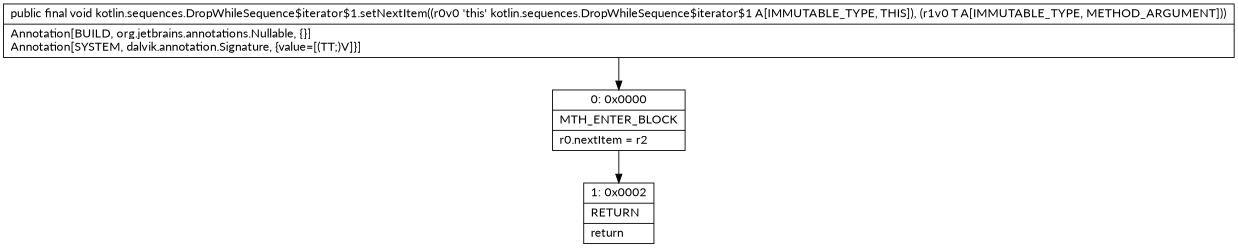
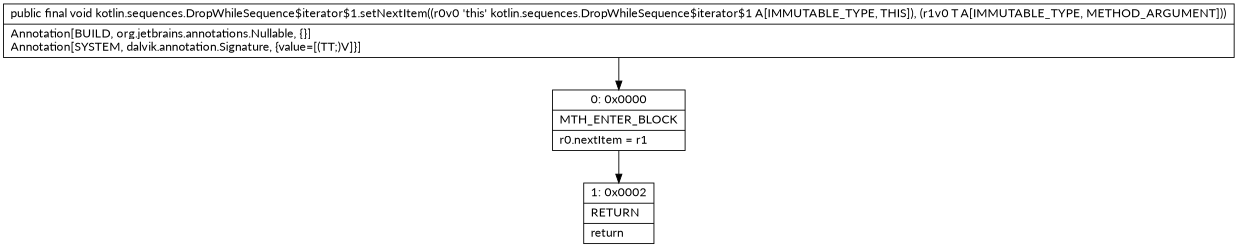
(604, 140) -> (604, 140)
